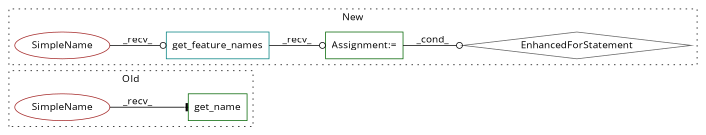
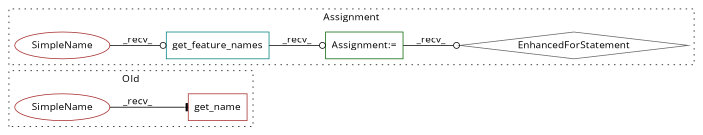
(353, 17) -> (352, 17)
(433, 40) -> (431, 40)
(218, 107) -> (218, 107)
